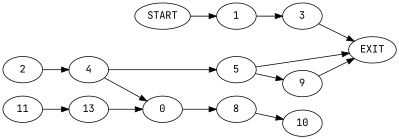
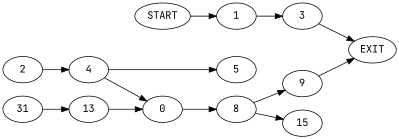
(299, 61) -> none
(266, 76) -> (266, 98)
(23, 109) -> (23, 109)
(302, 123) -> (302, 123)
